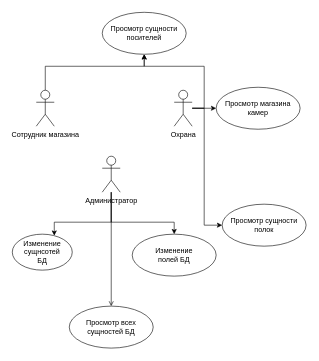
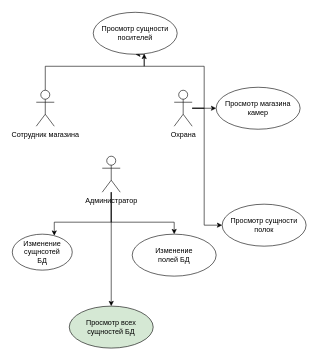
(144, 33) -> (135, 33)
(111, 302) -> (111, 300)
(111, 327) -> (111, 327)
